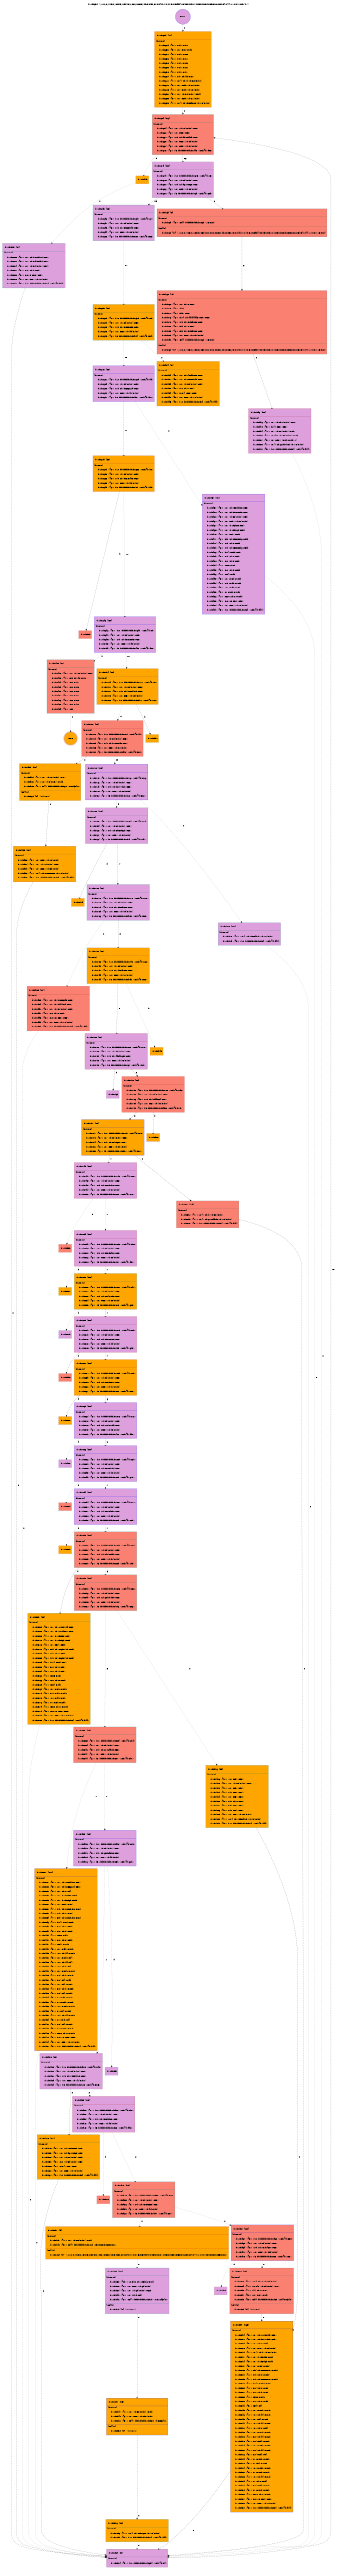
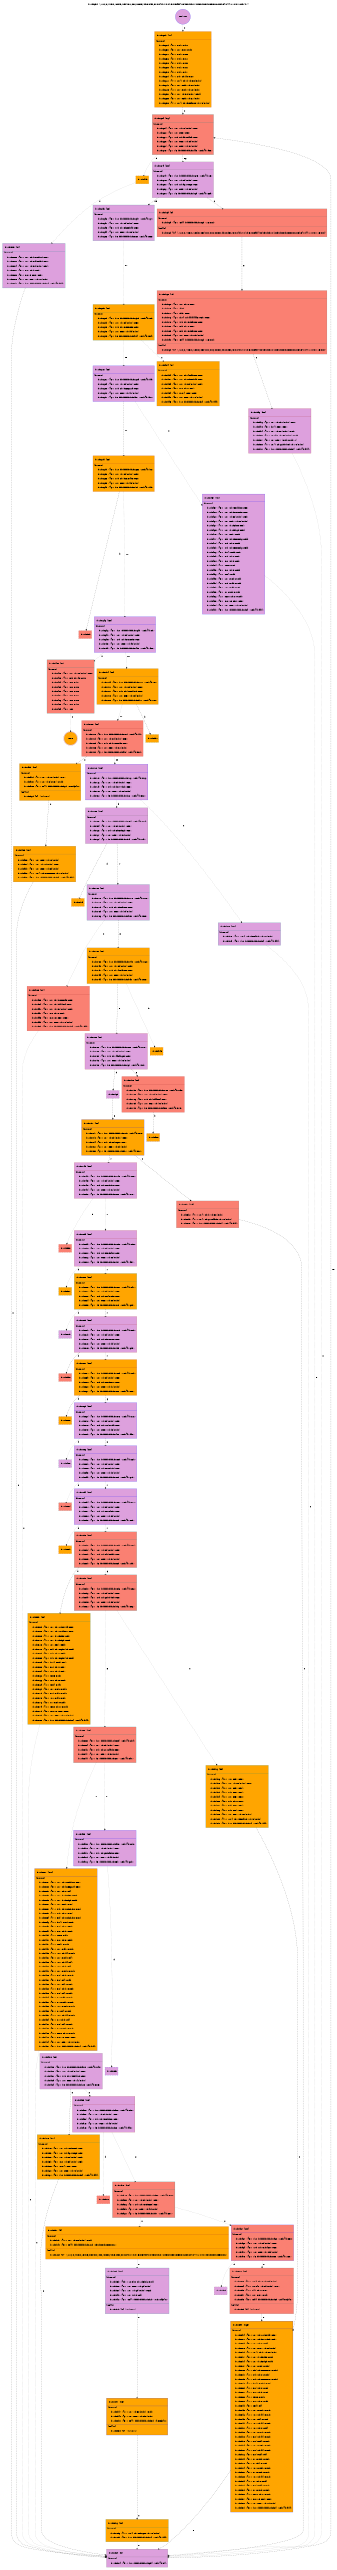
(183, 17) -> (183, 17)
(134, 1115) -> (113, 1108)
(153, 1123) -> (153, 1123)
(103, 1959) -> none
